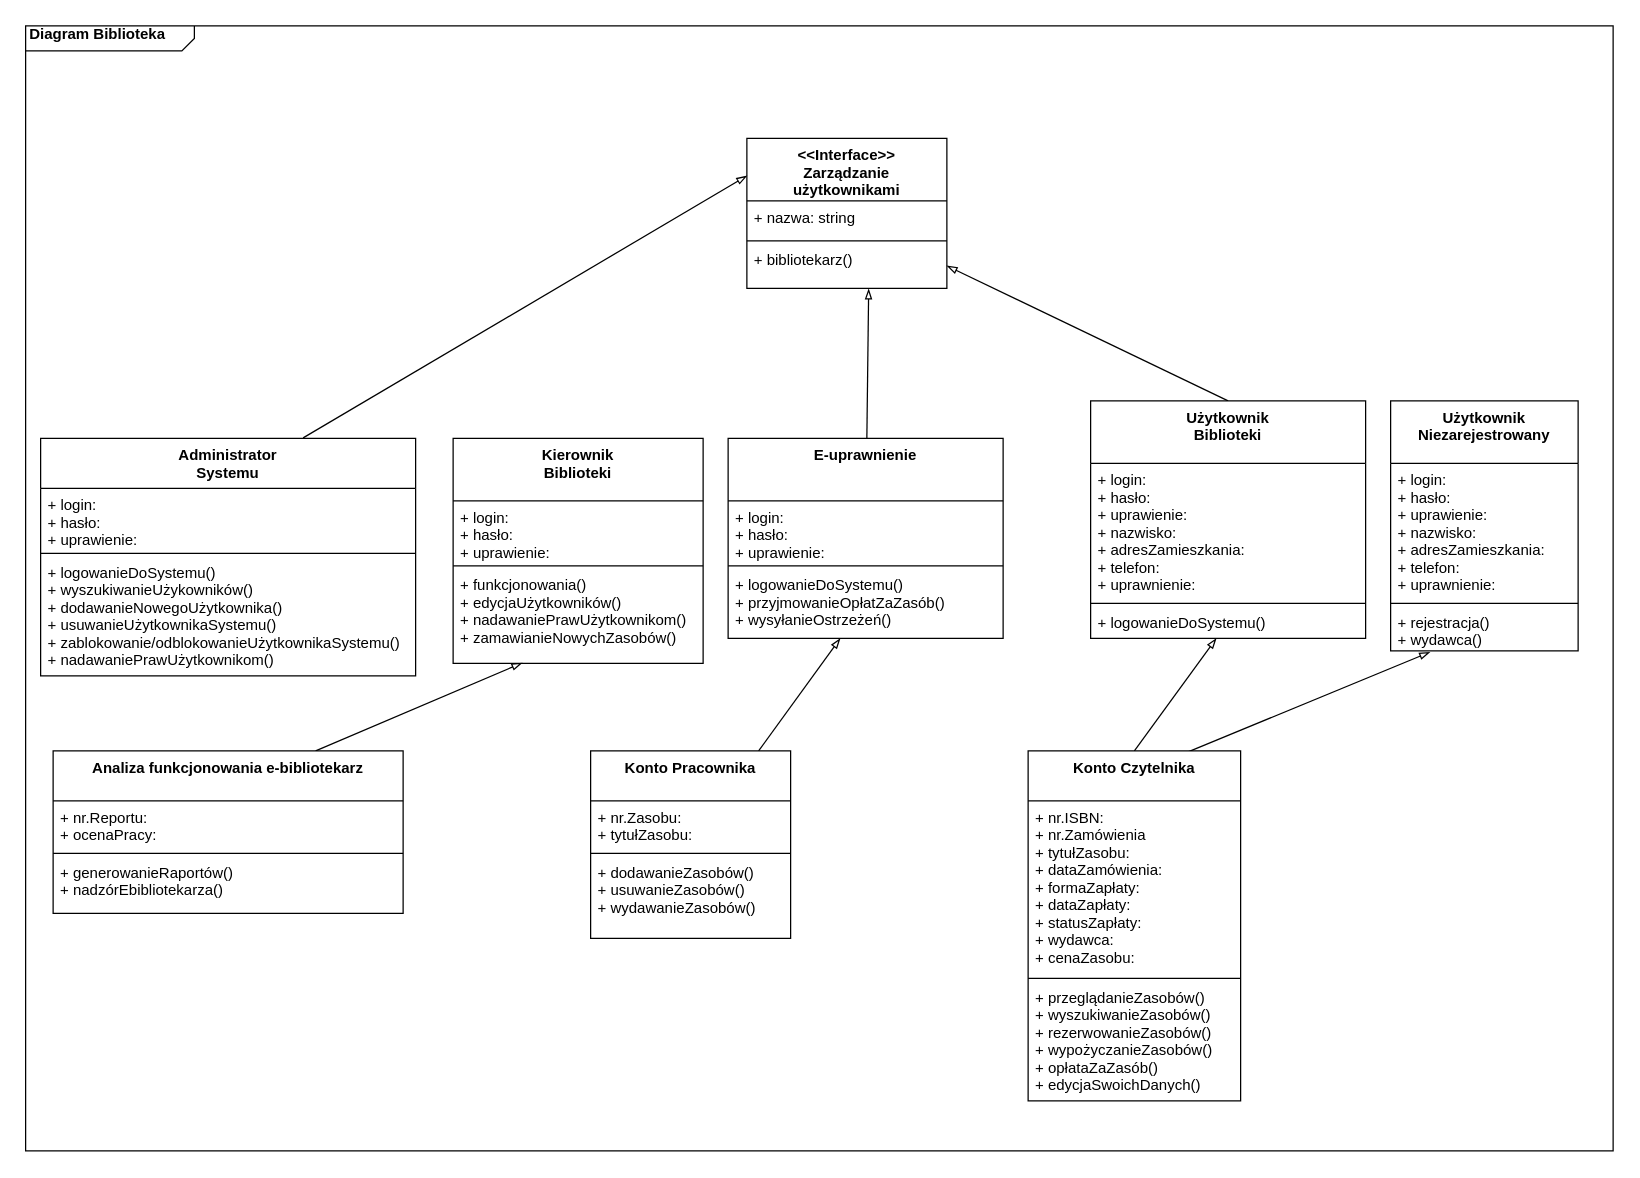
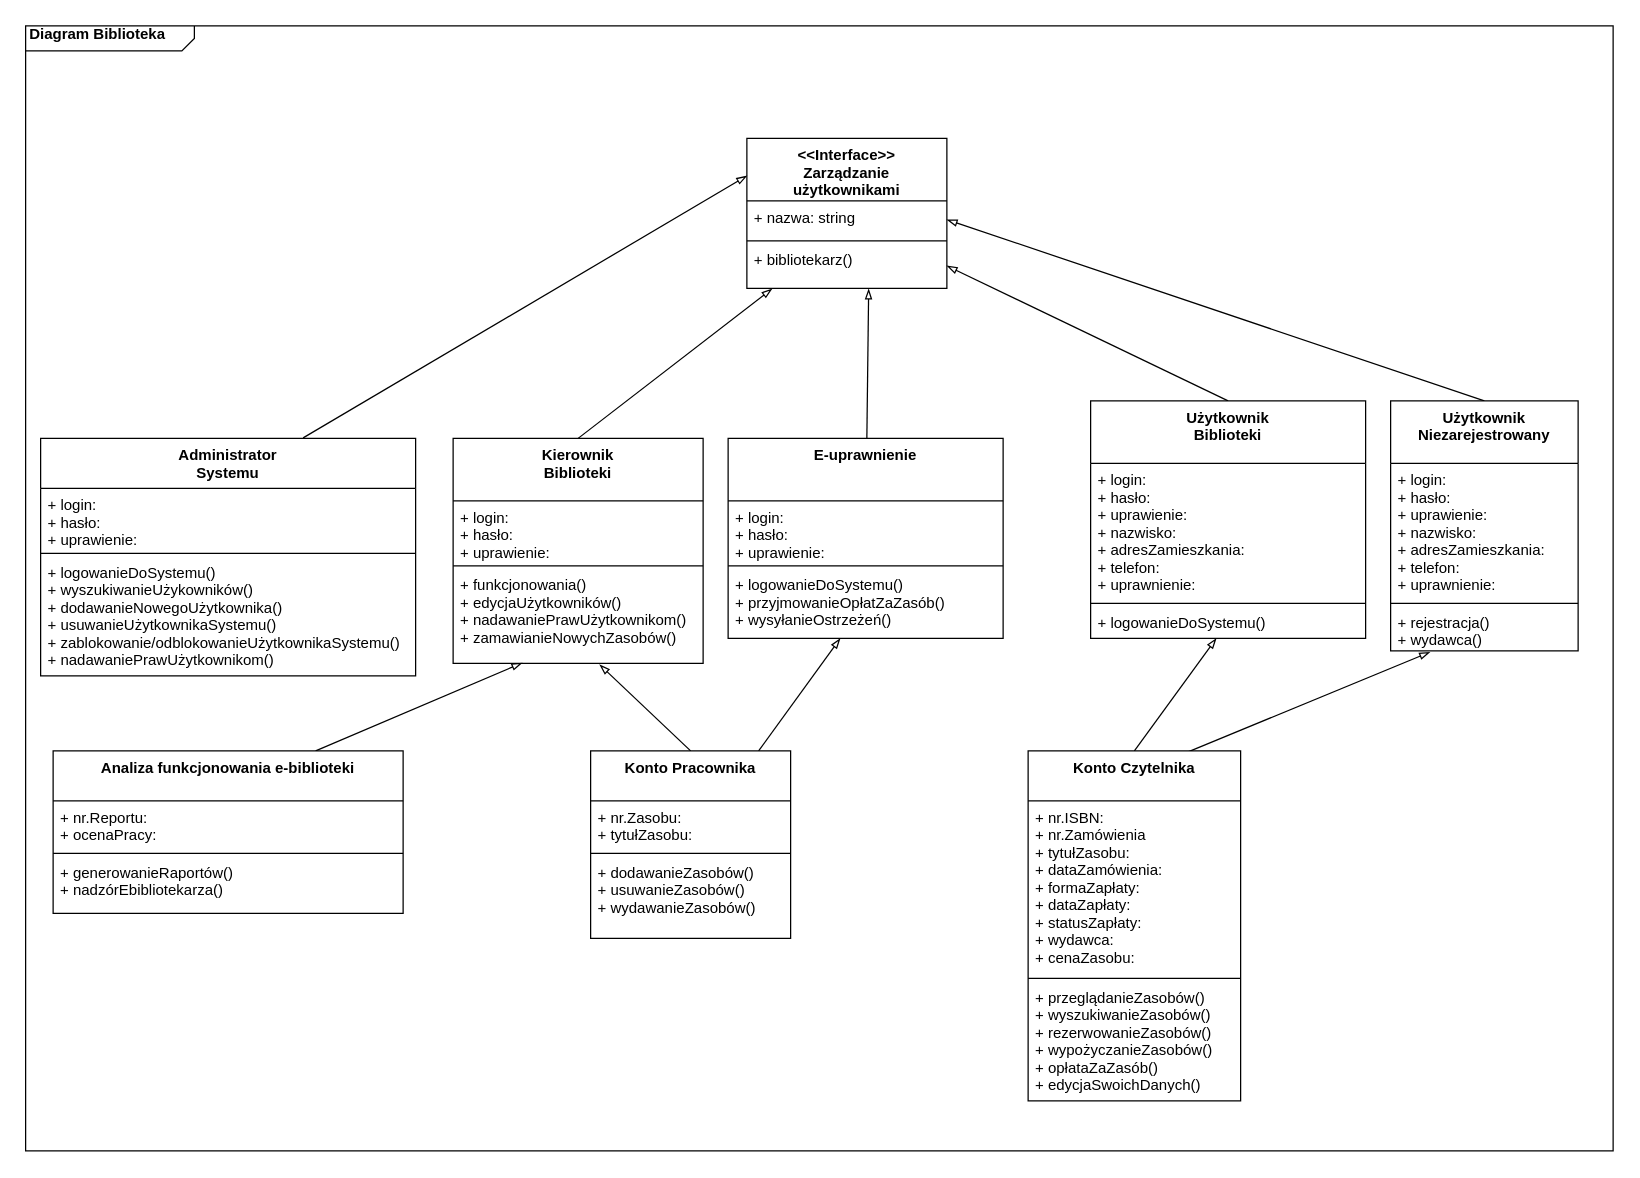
none -> (1220, 311)
none -> (671, 366)
none -> (649, 711)
(228, 768) -> (228, 768)
